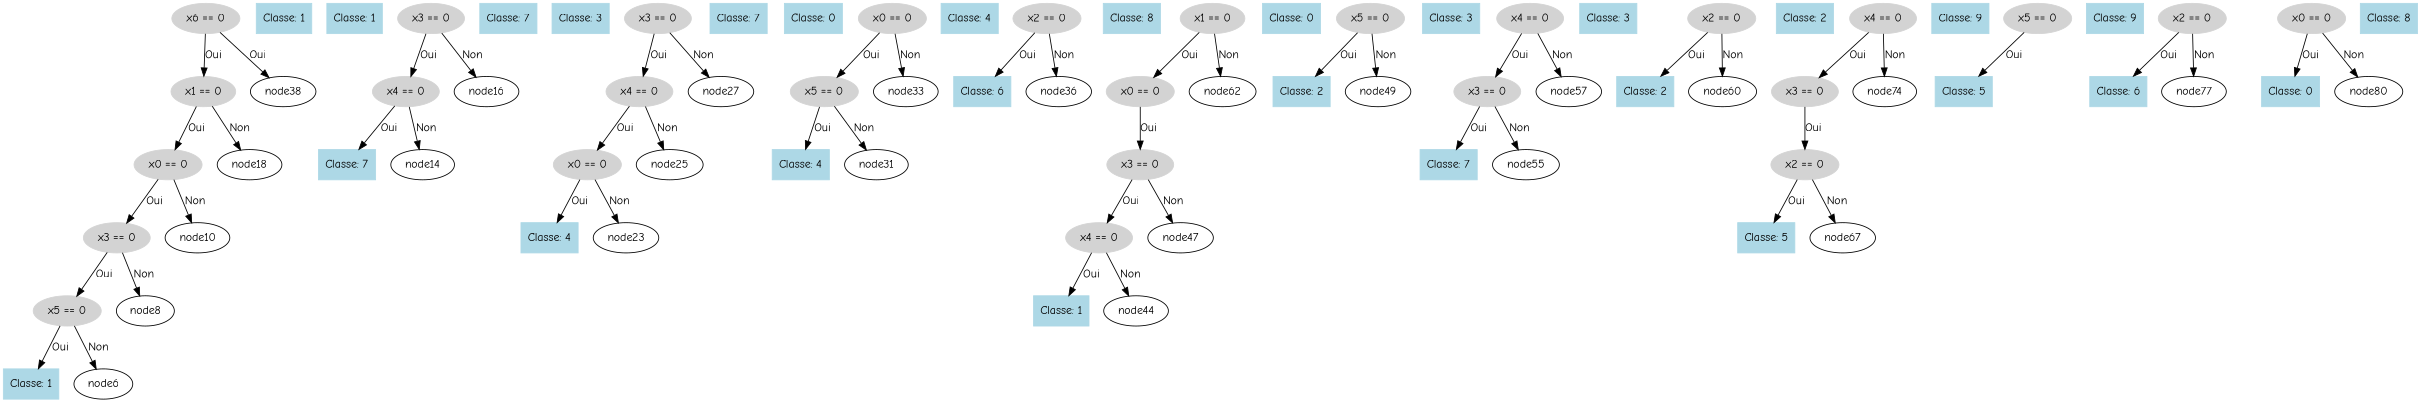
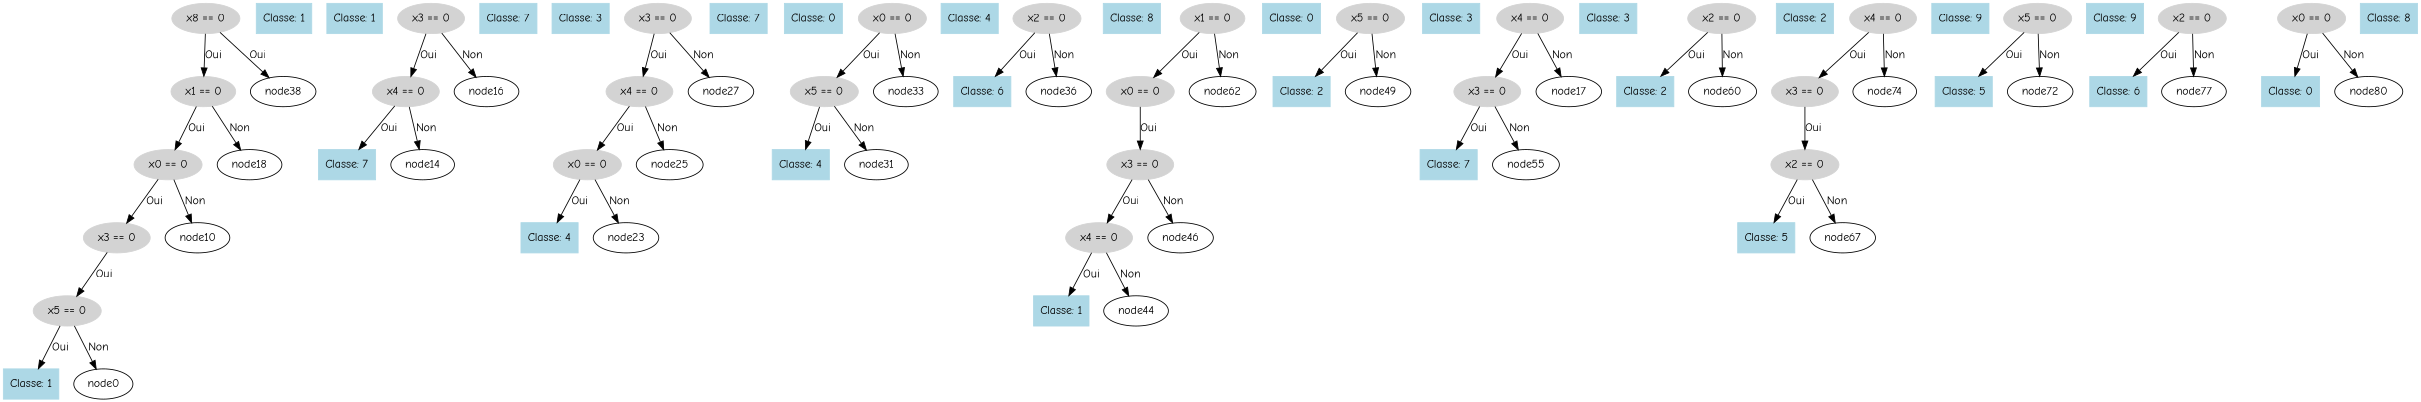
(206, 18) -> (206, 18)
(1569, 92) -> (1569, 92)
none -> (2040, 92)
(1181, 238) -> (1181, 238)
(145, 311) -> none
(103, 384) -> (103, 384)
